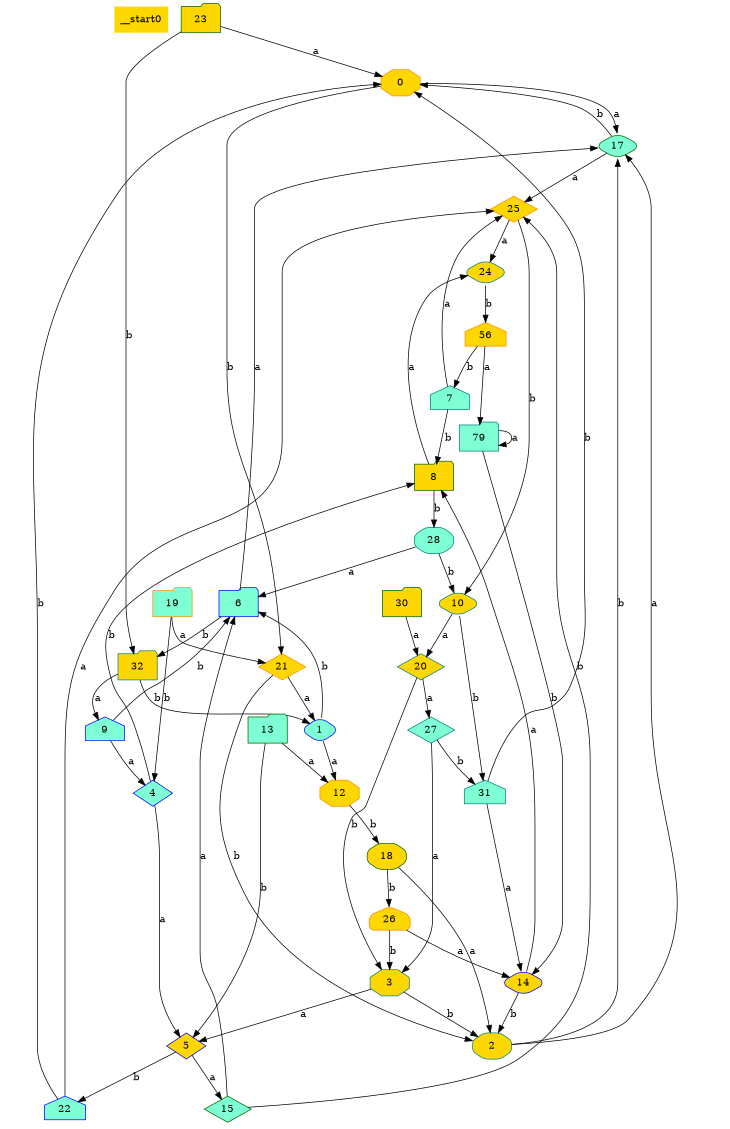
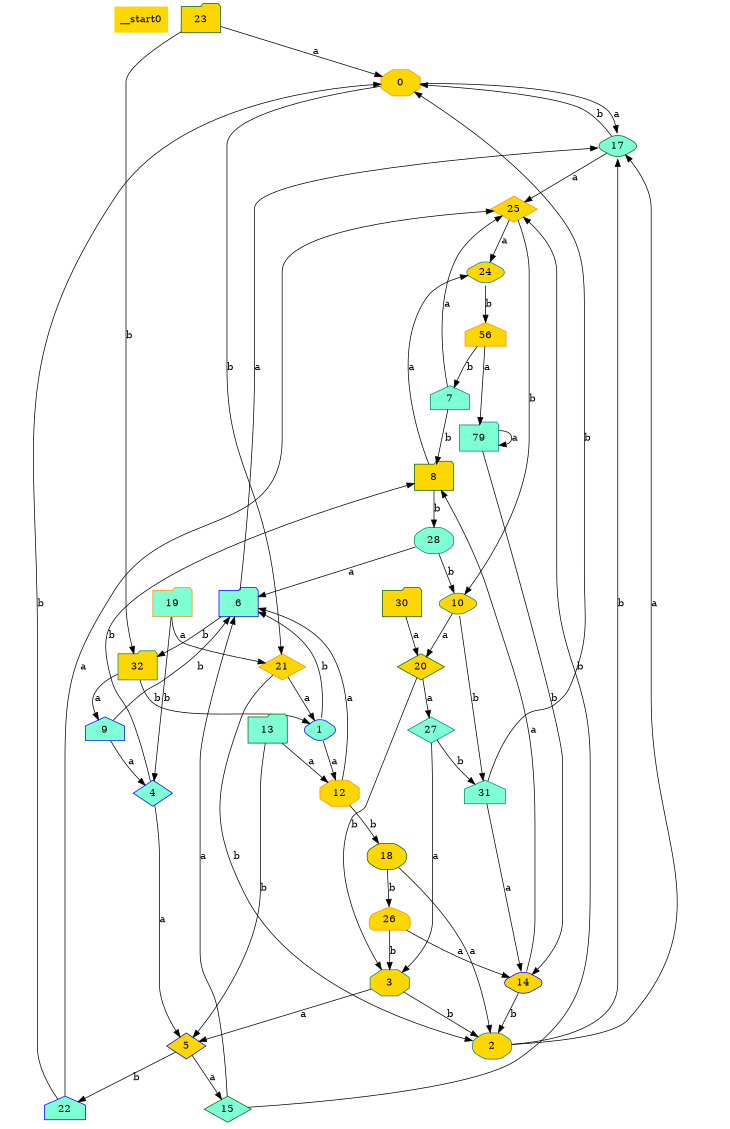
(421, 667) -> (421, 667)
none -> (341, 676)
